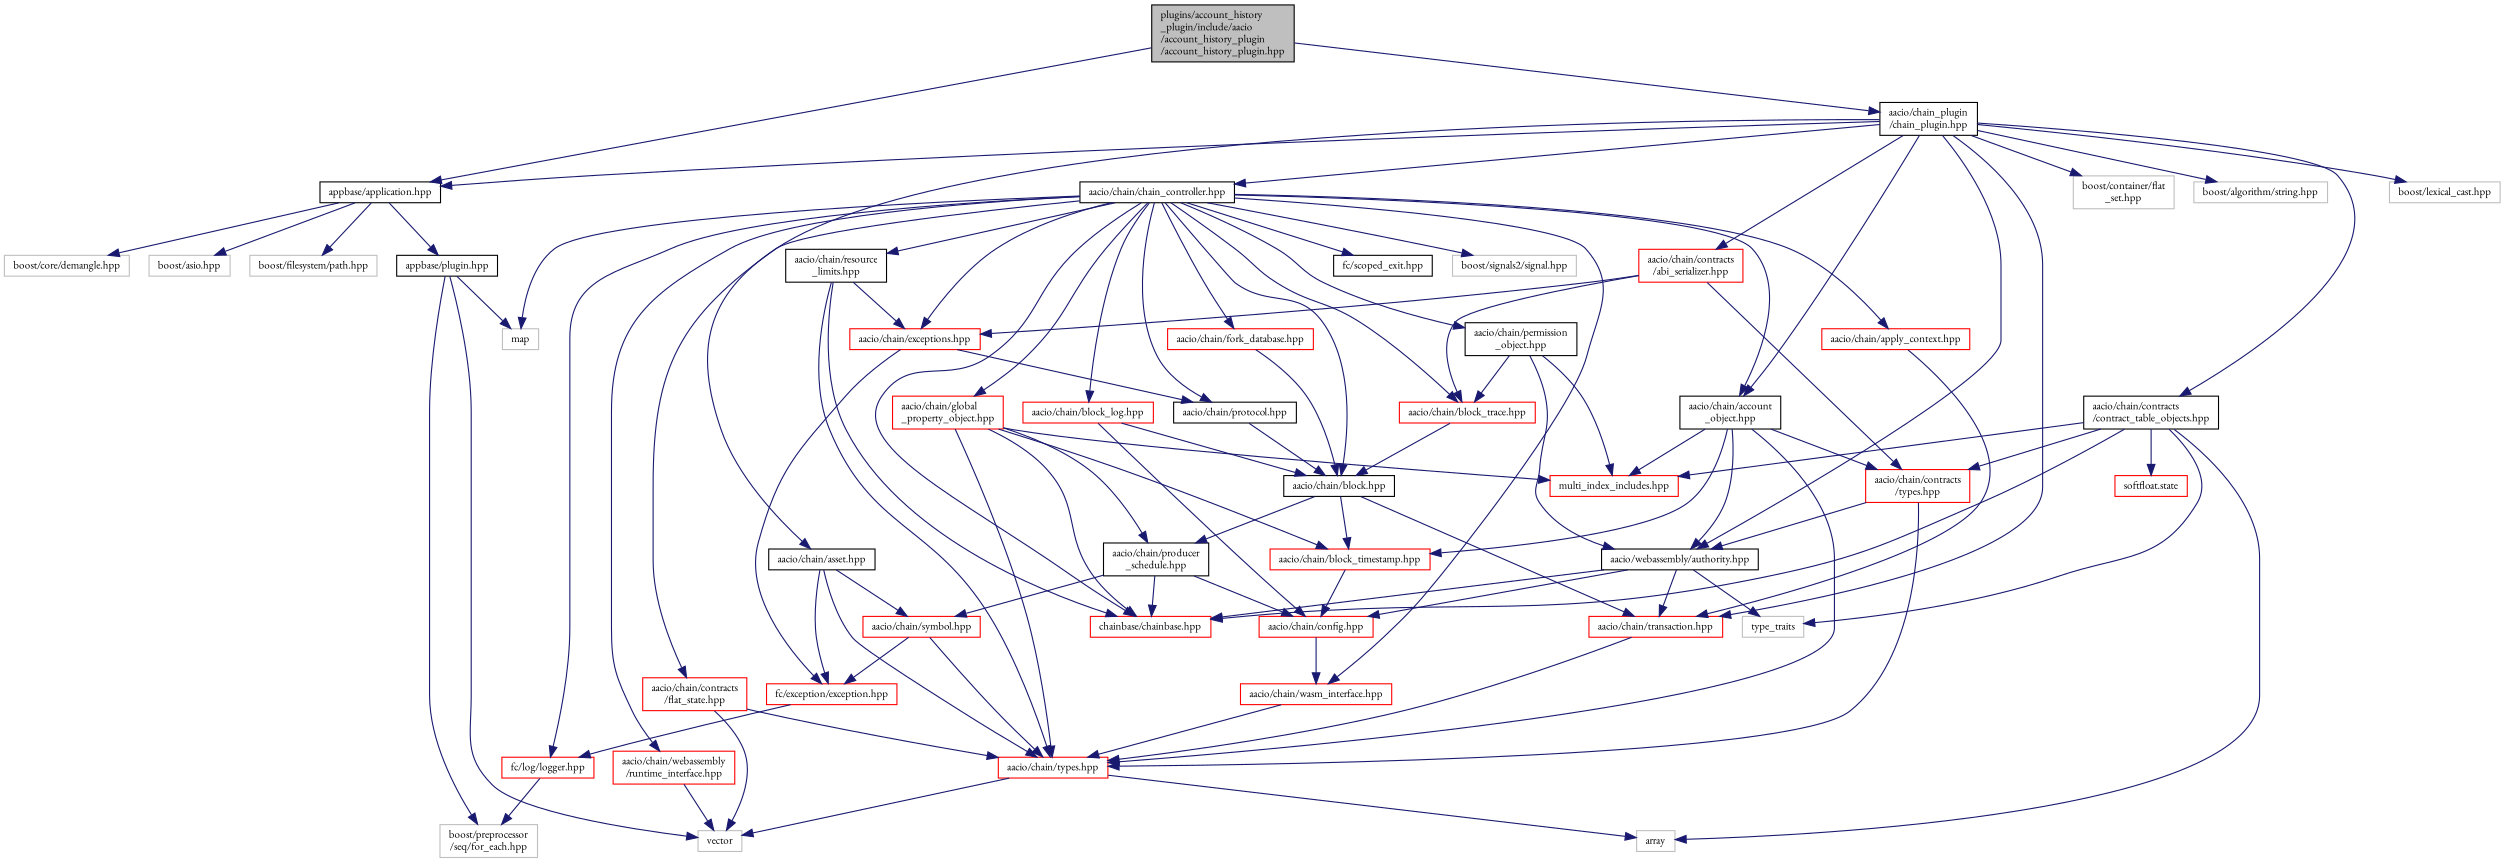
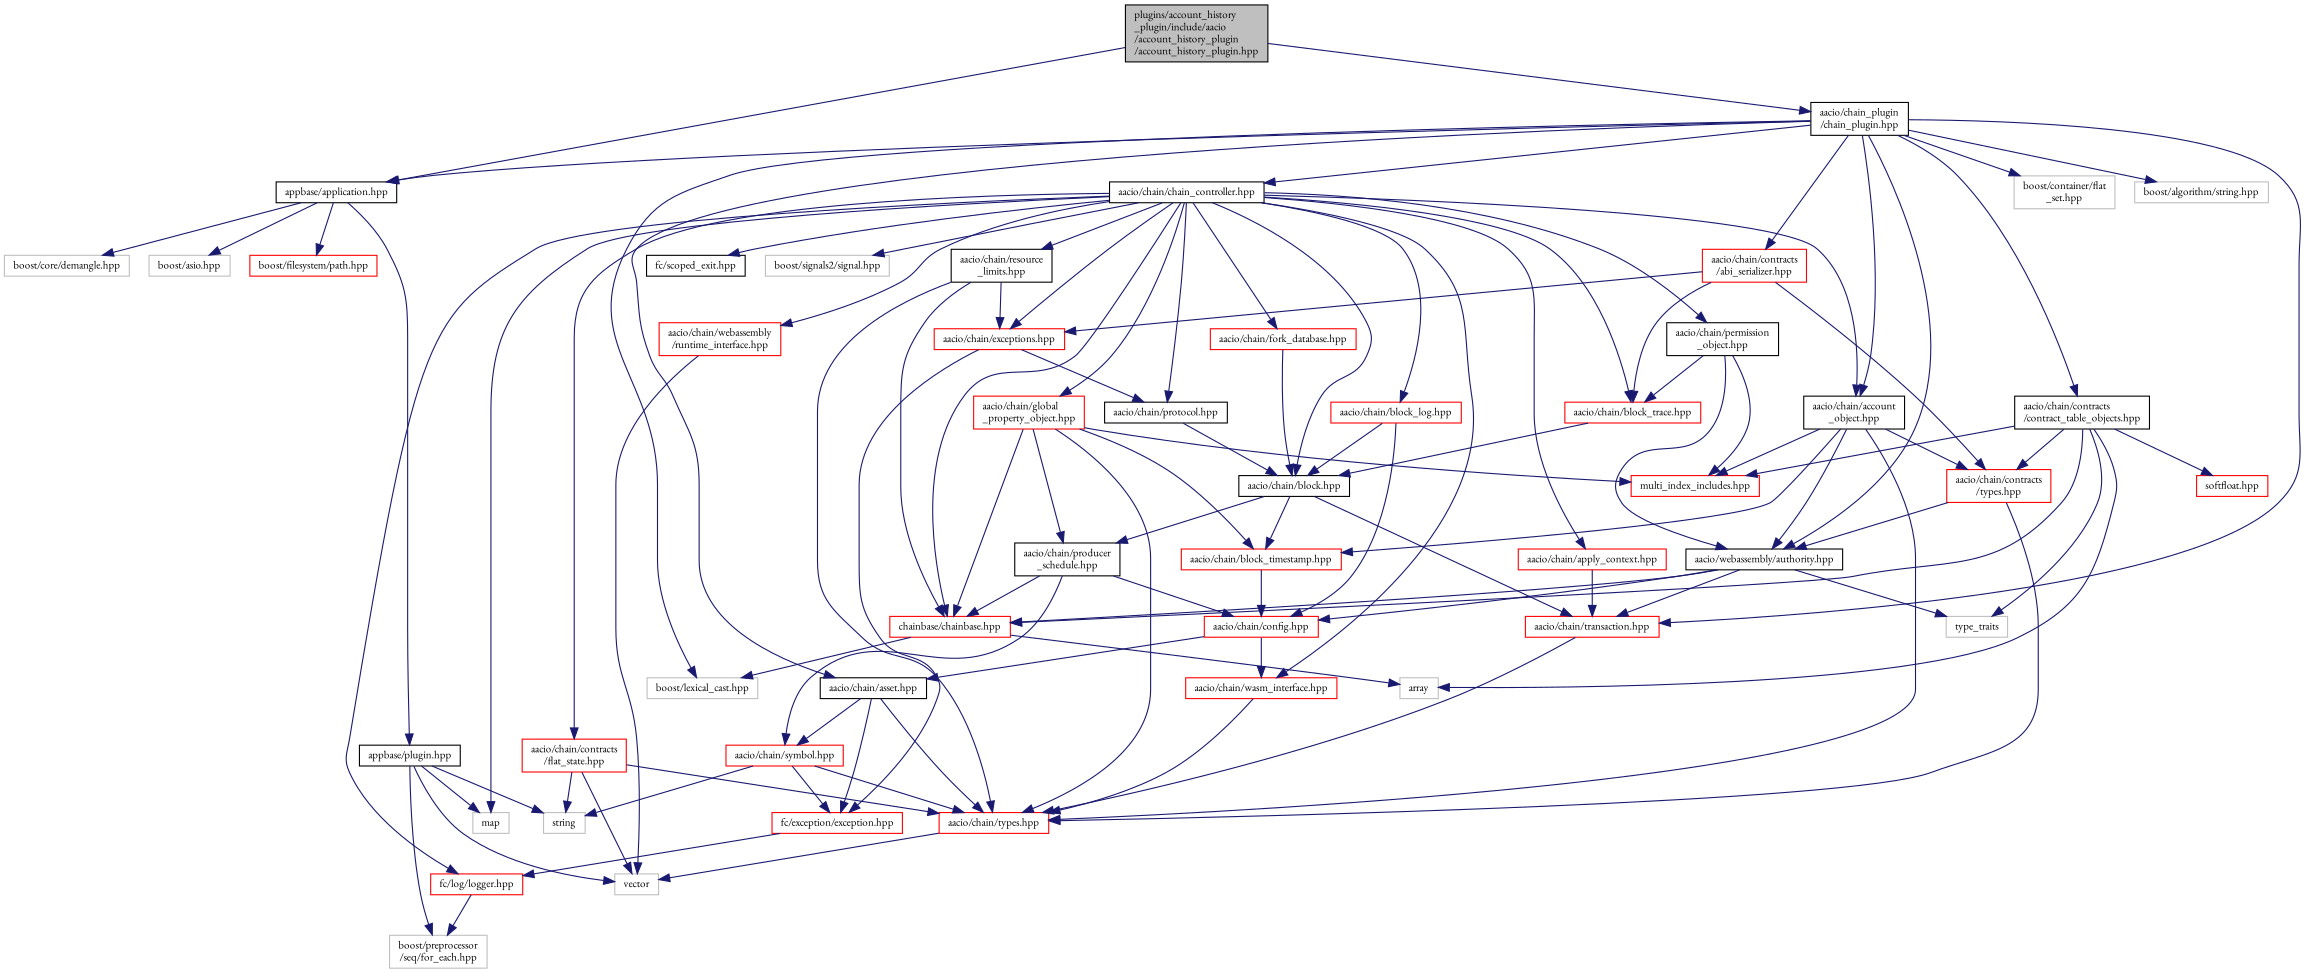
(313, 266) -> (313, 266)
(2151, 486) -> (2232, 486)
none -> (828, 657)
none -> (1071, 657)
(1367, 806) -> (1200, 658)
none -> (564, 823)
